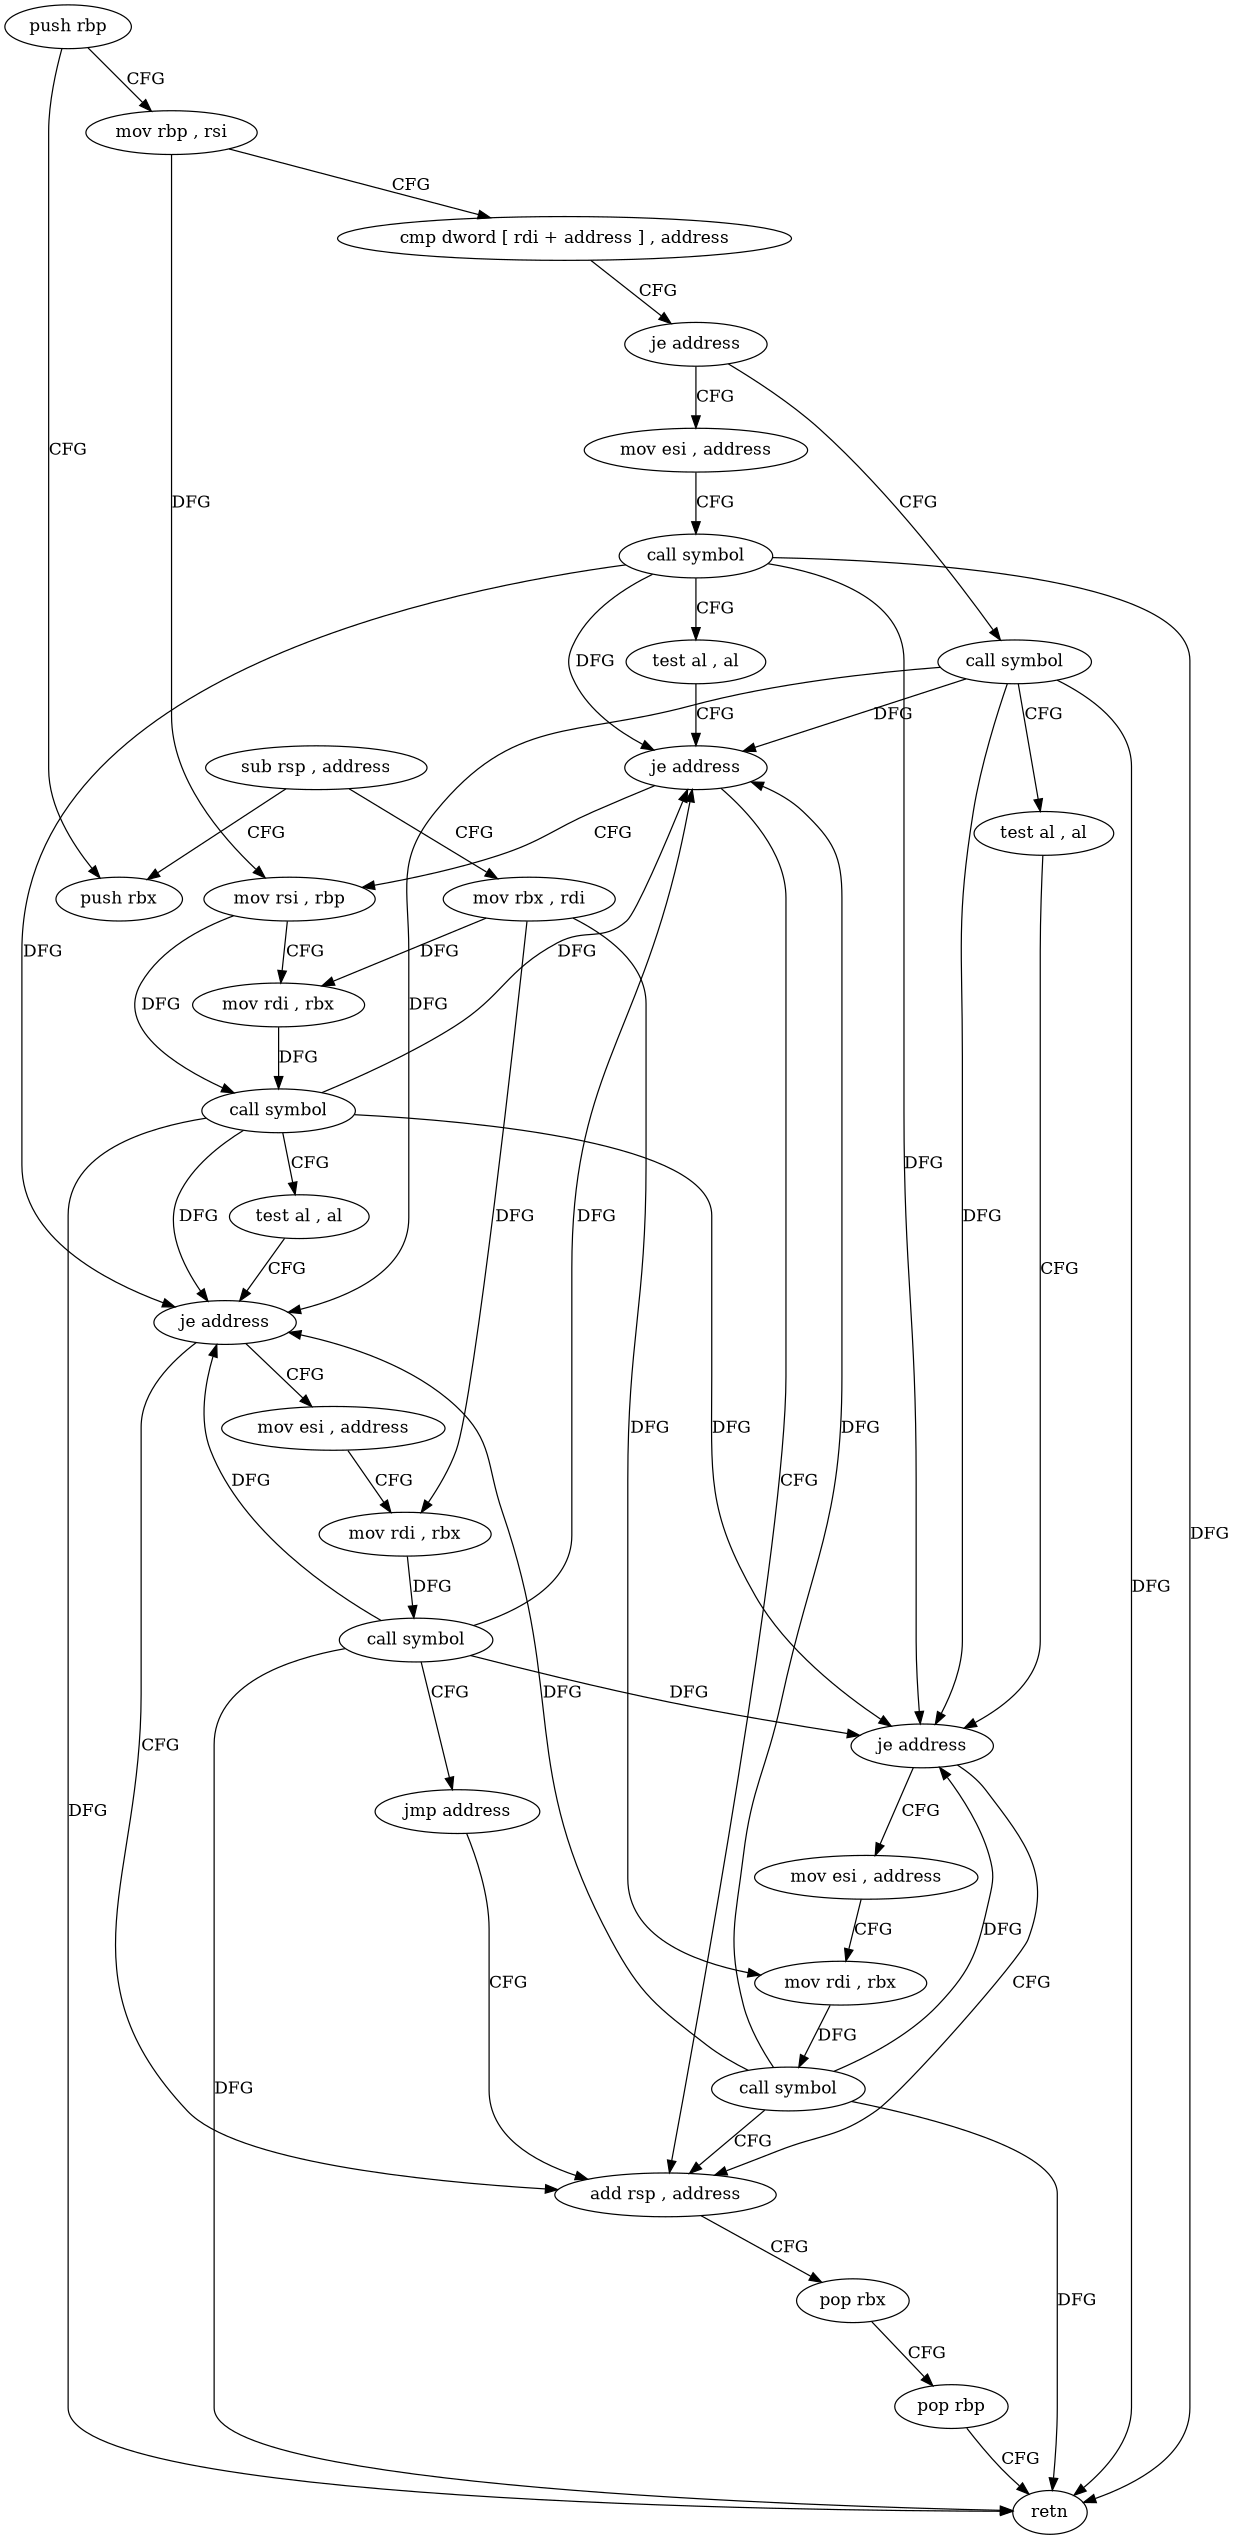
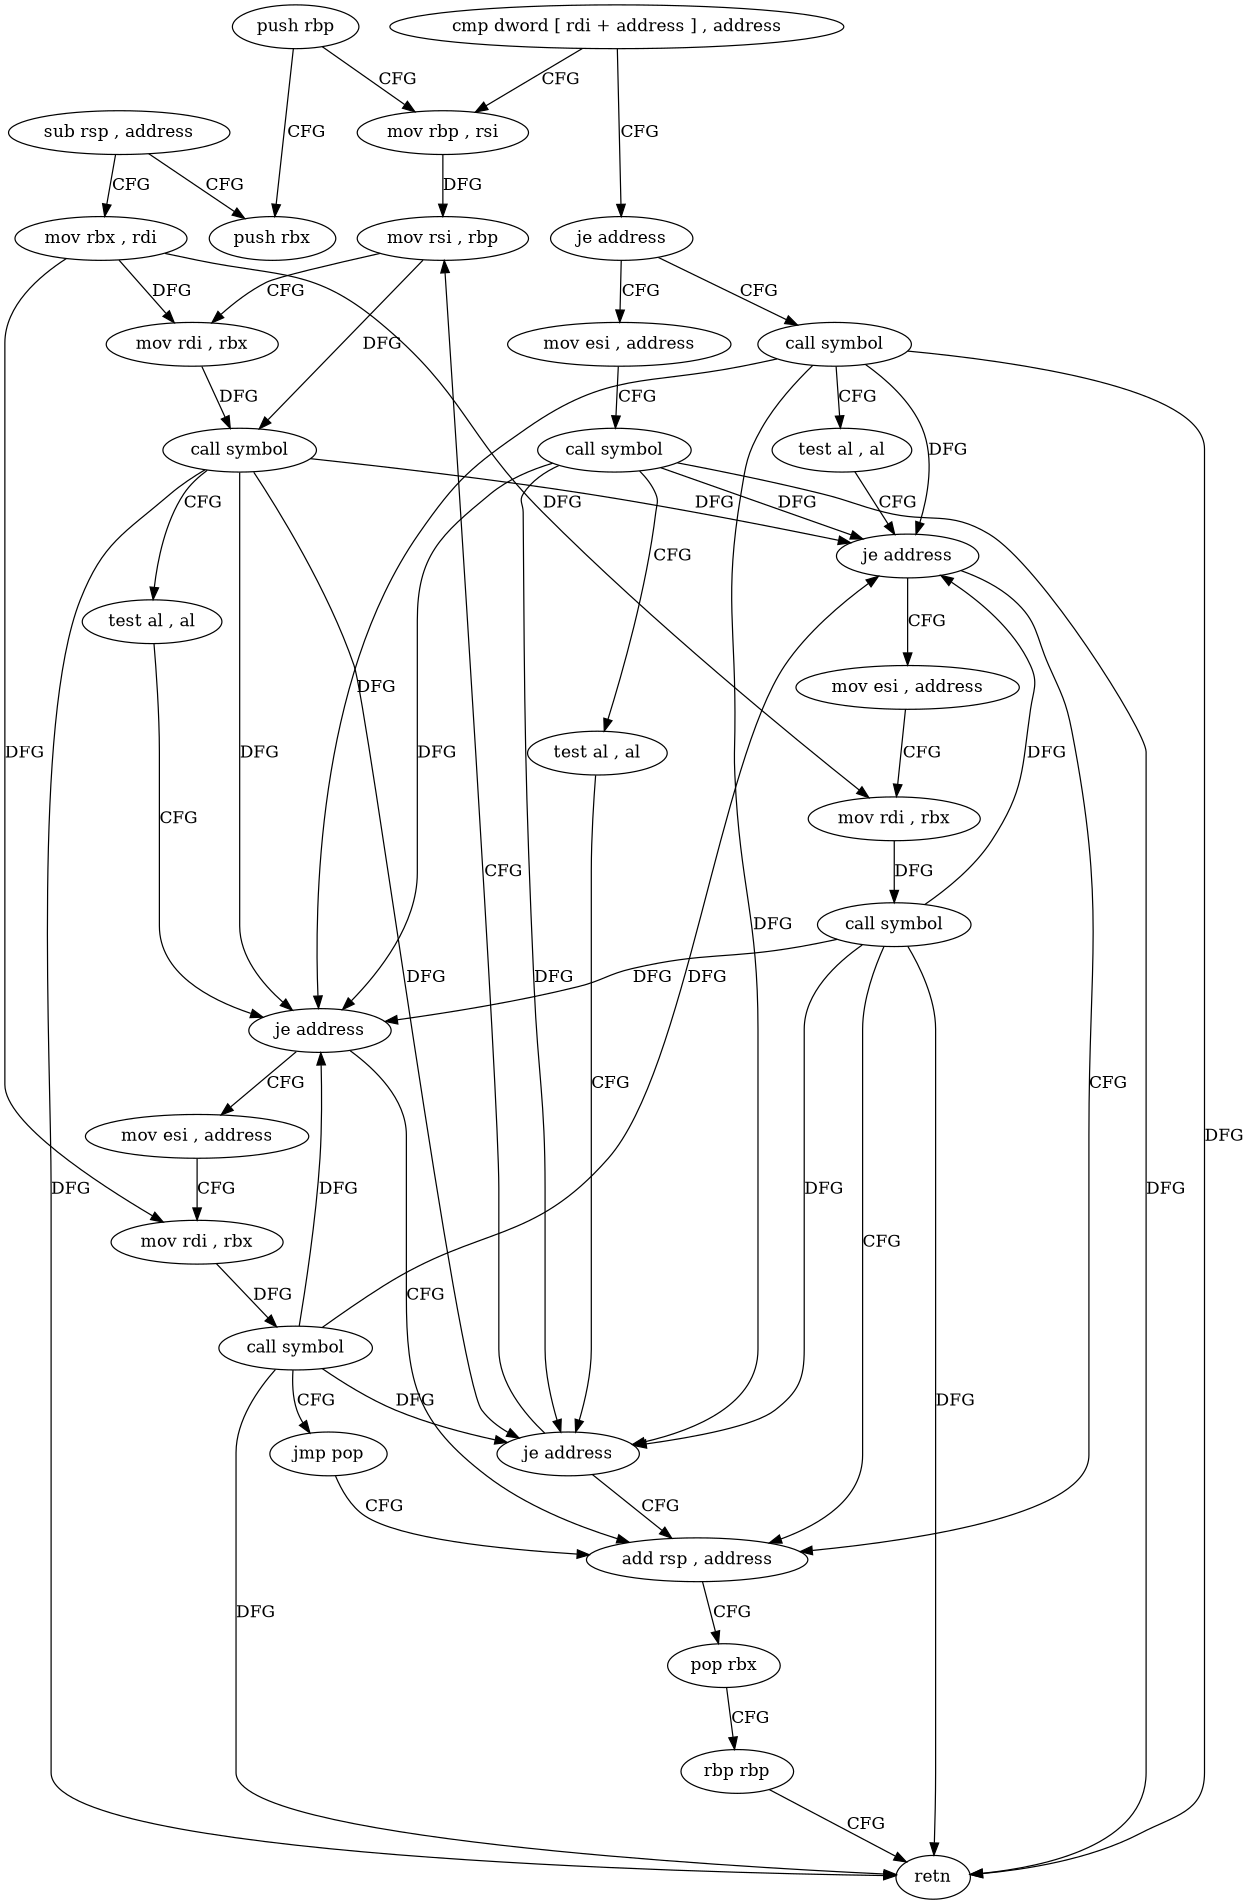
(354, 182) -> (534, 77)
(457, 1812) -> (328, 1454)
(951, 2407) -> (737, 1771)
